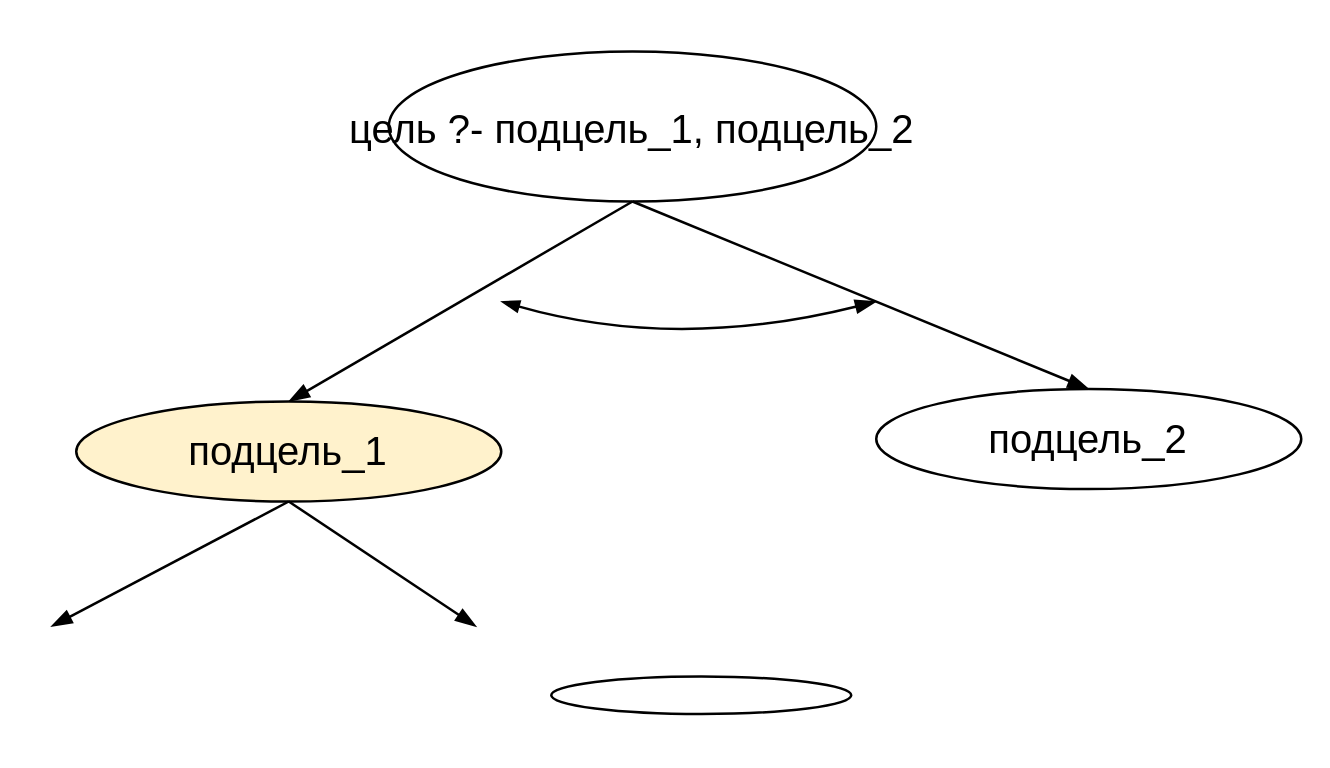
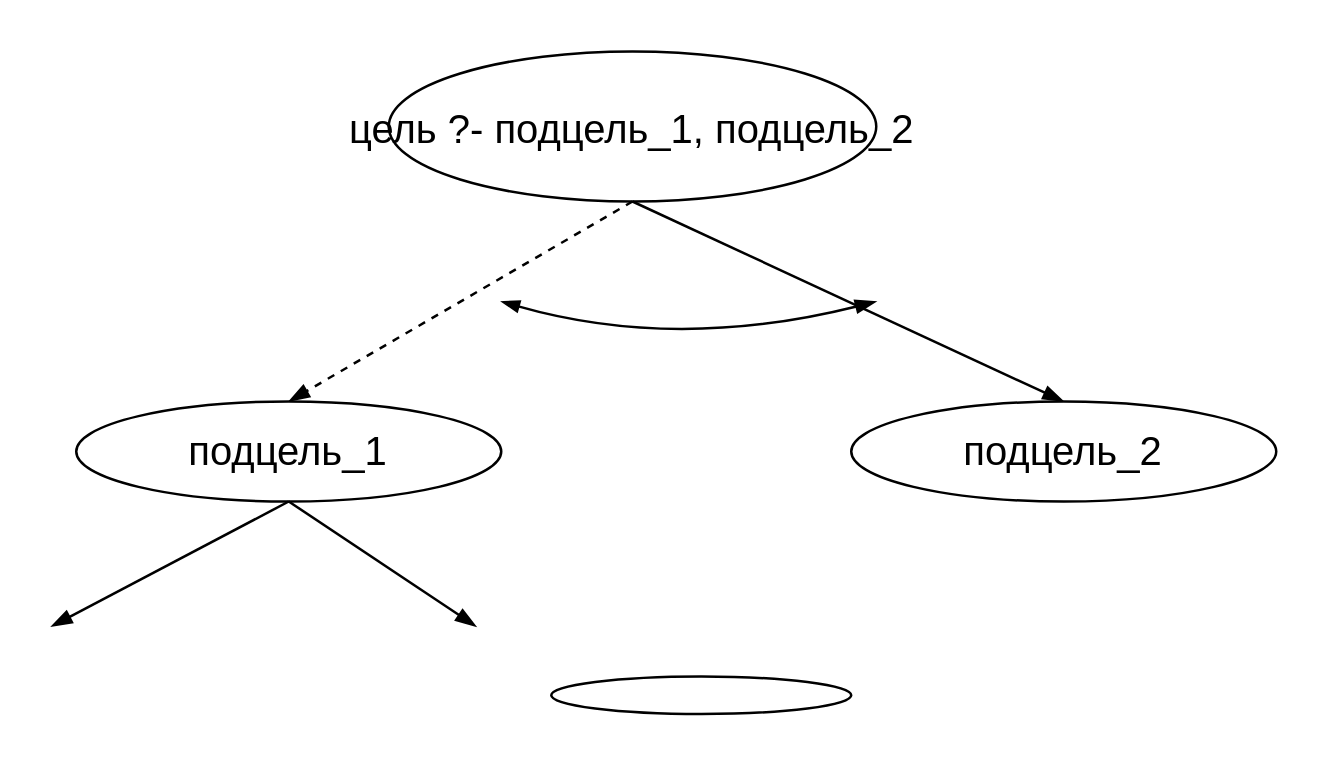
(467, 297) -> (467, 297)
(1089, 439) -> (1064, 451)
(289, 451) -> (289, 451)
